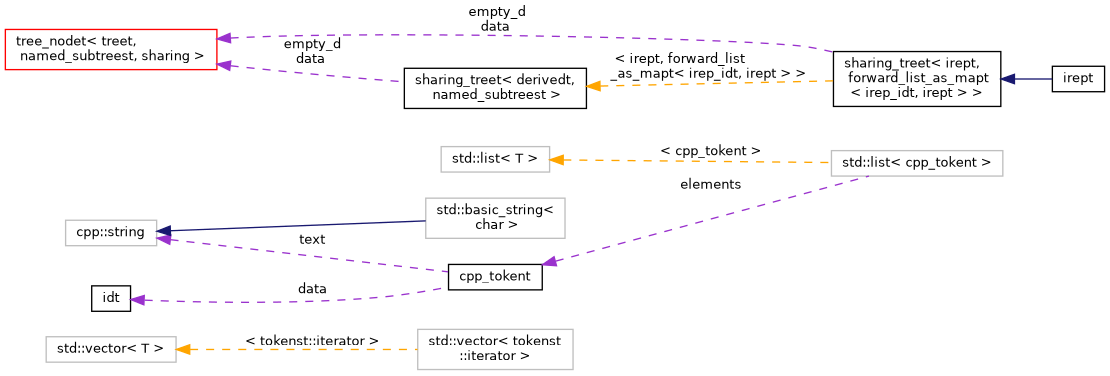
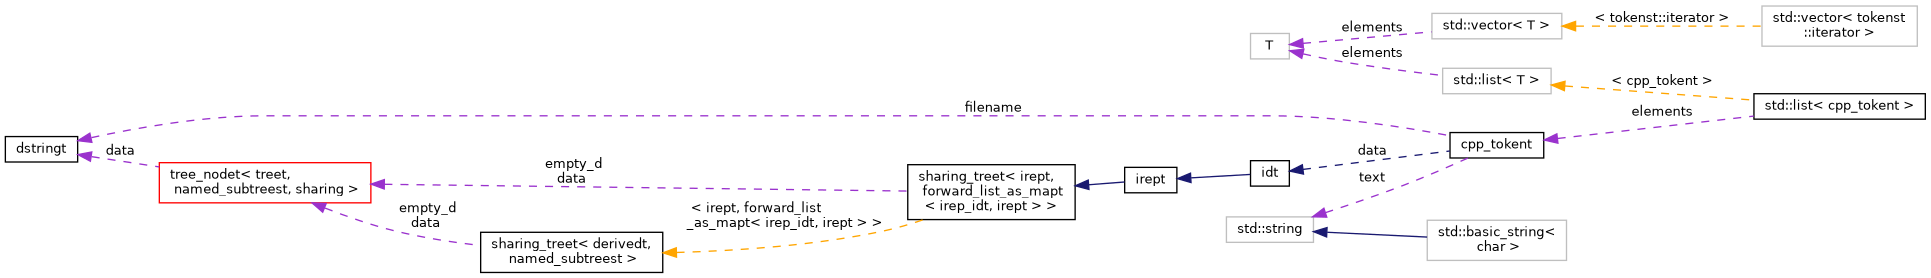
none -> (1270, 46)
none -> (42, 149)
(917, 163) -> (1840, 106)
none -> (1221, 176)
(111, 233) -> (1270, 230)
(297, 302) -> (1376, 160)
